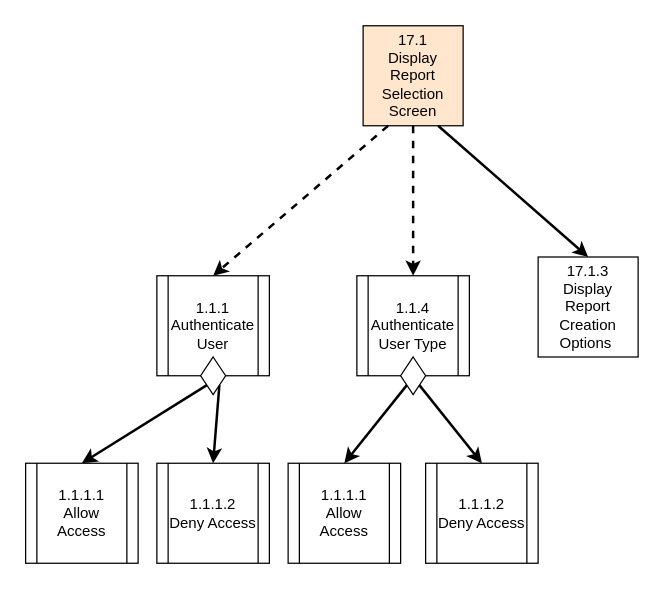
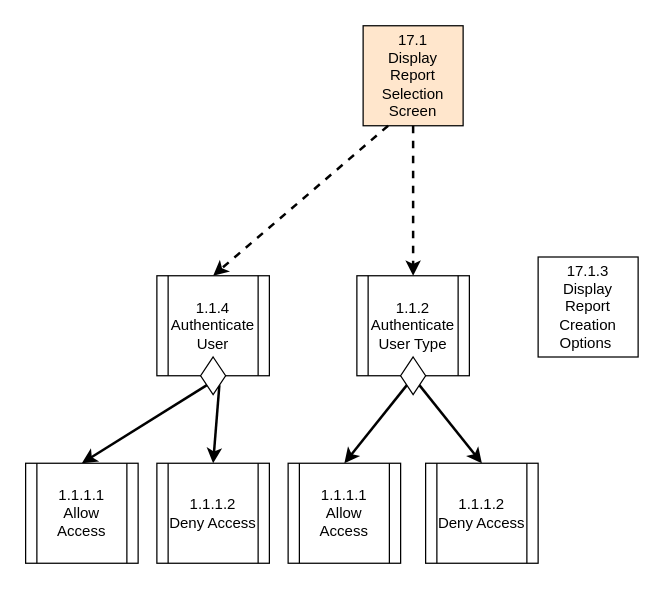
(509, 188) -> none
(213, 326) -> (213, 326)
(413, 326) -> (413, 326)
